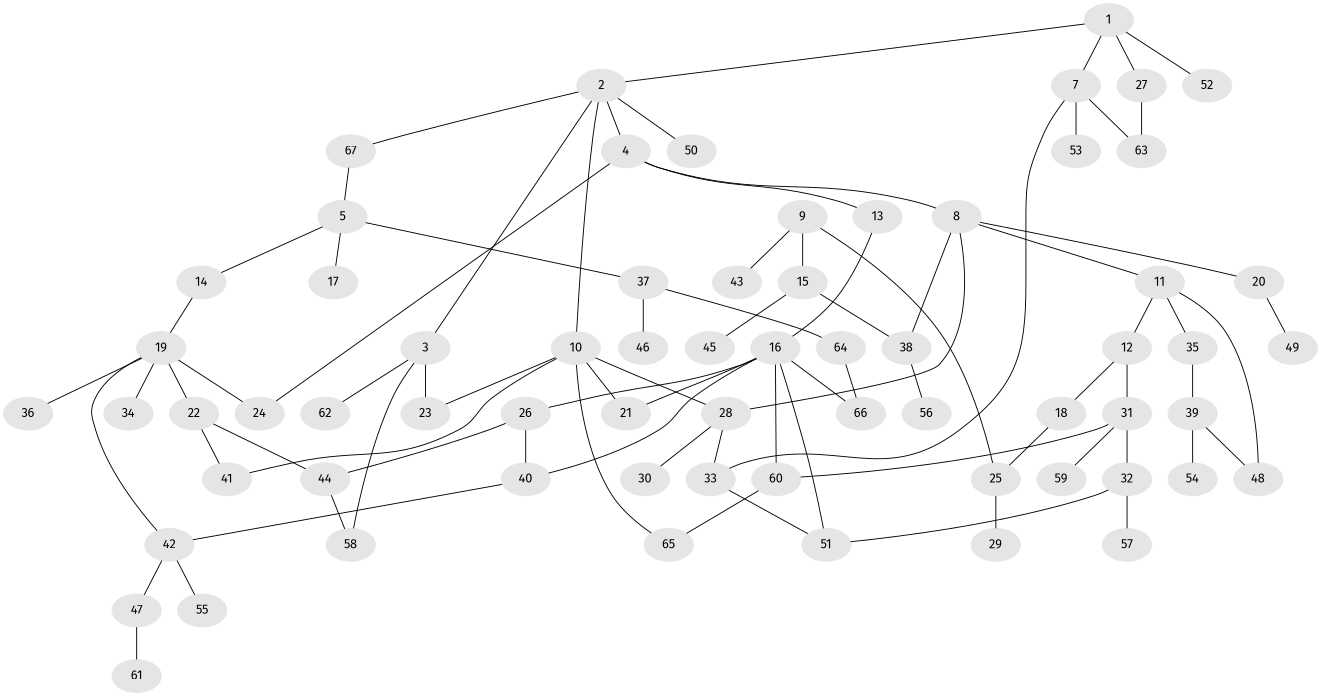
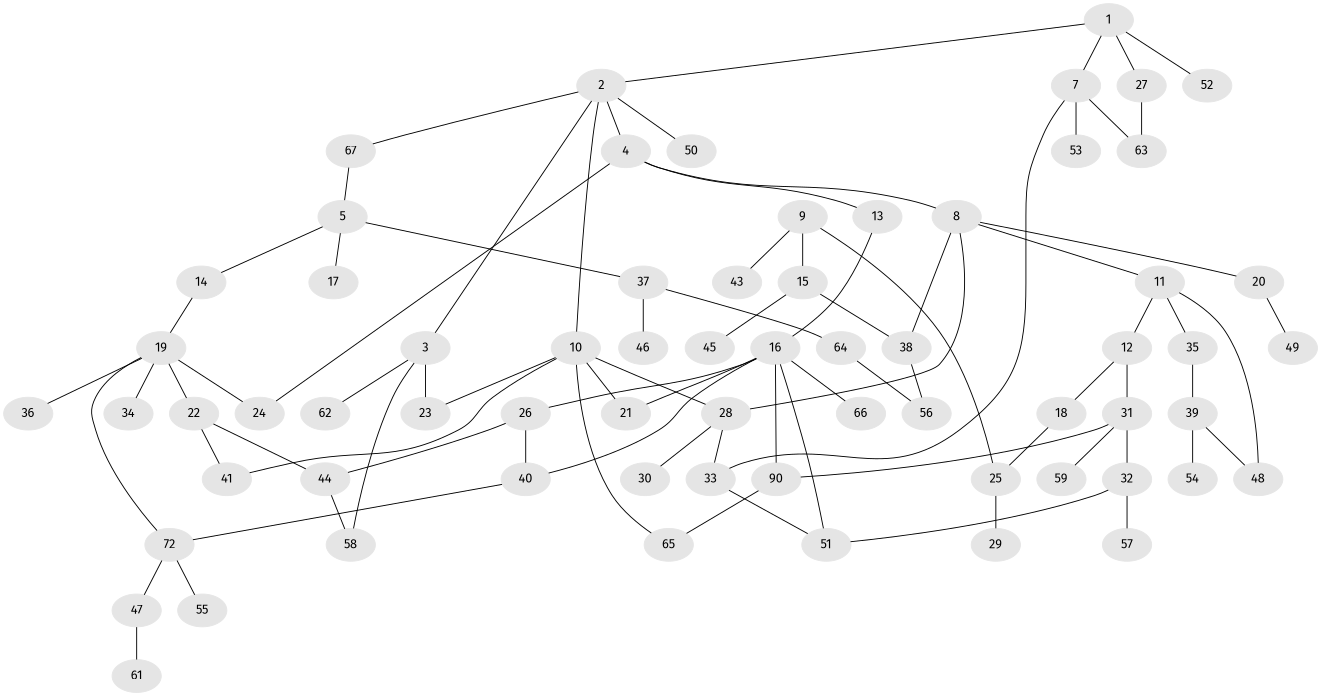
(851, 381) -> (880, 378)
(776, 479) -> (776, 479)
(169, 545) -> (169, 545)
